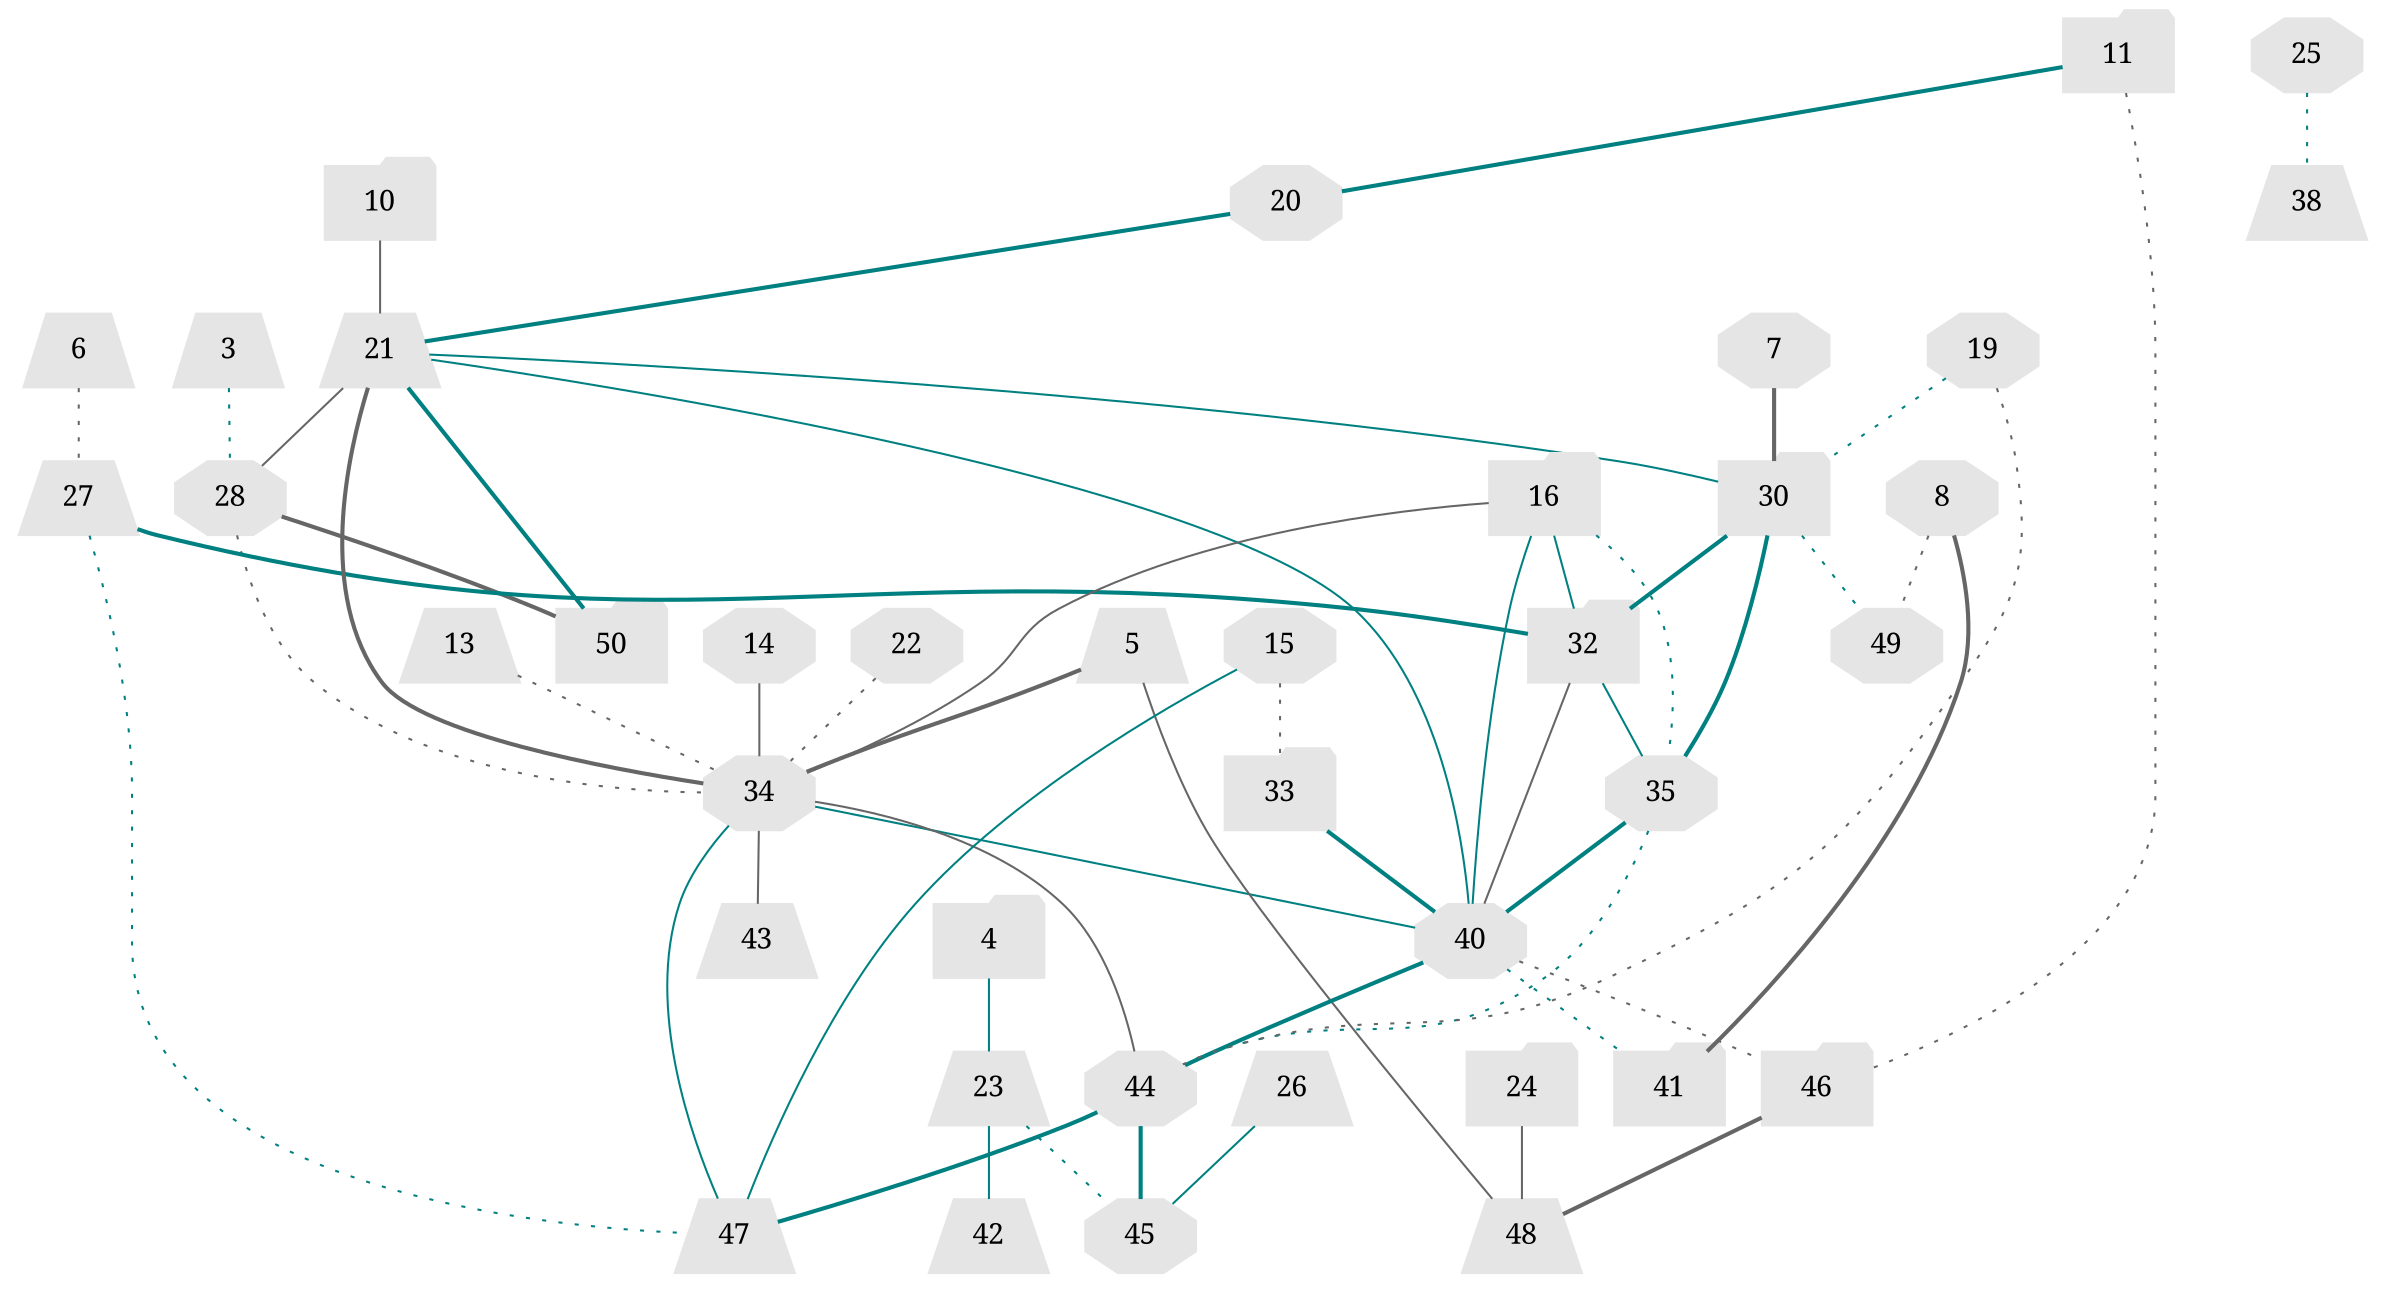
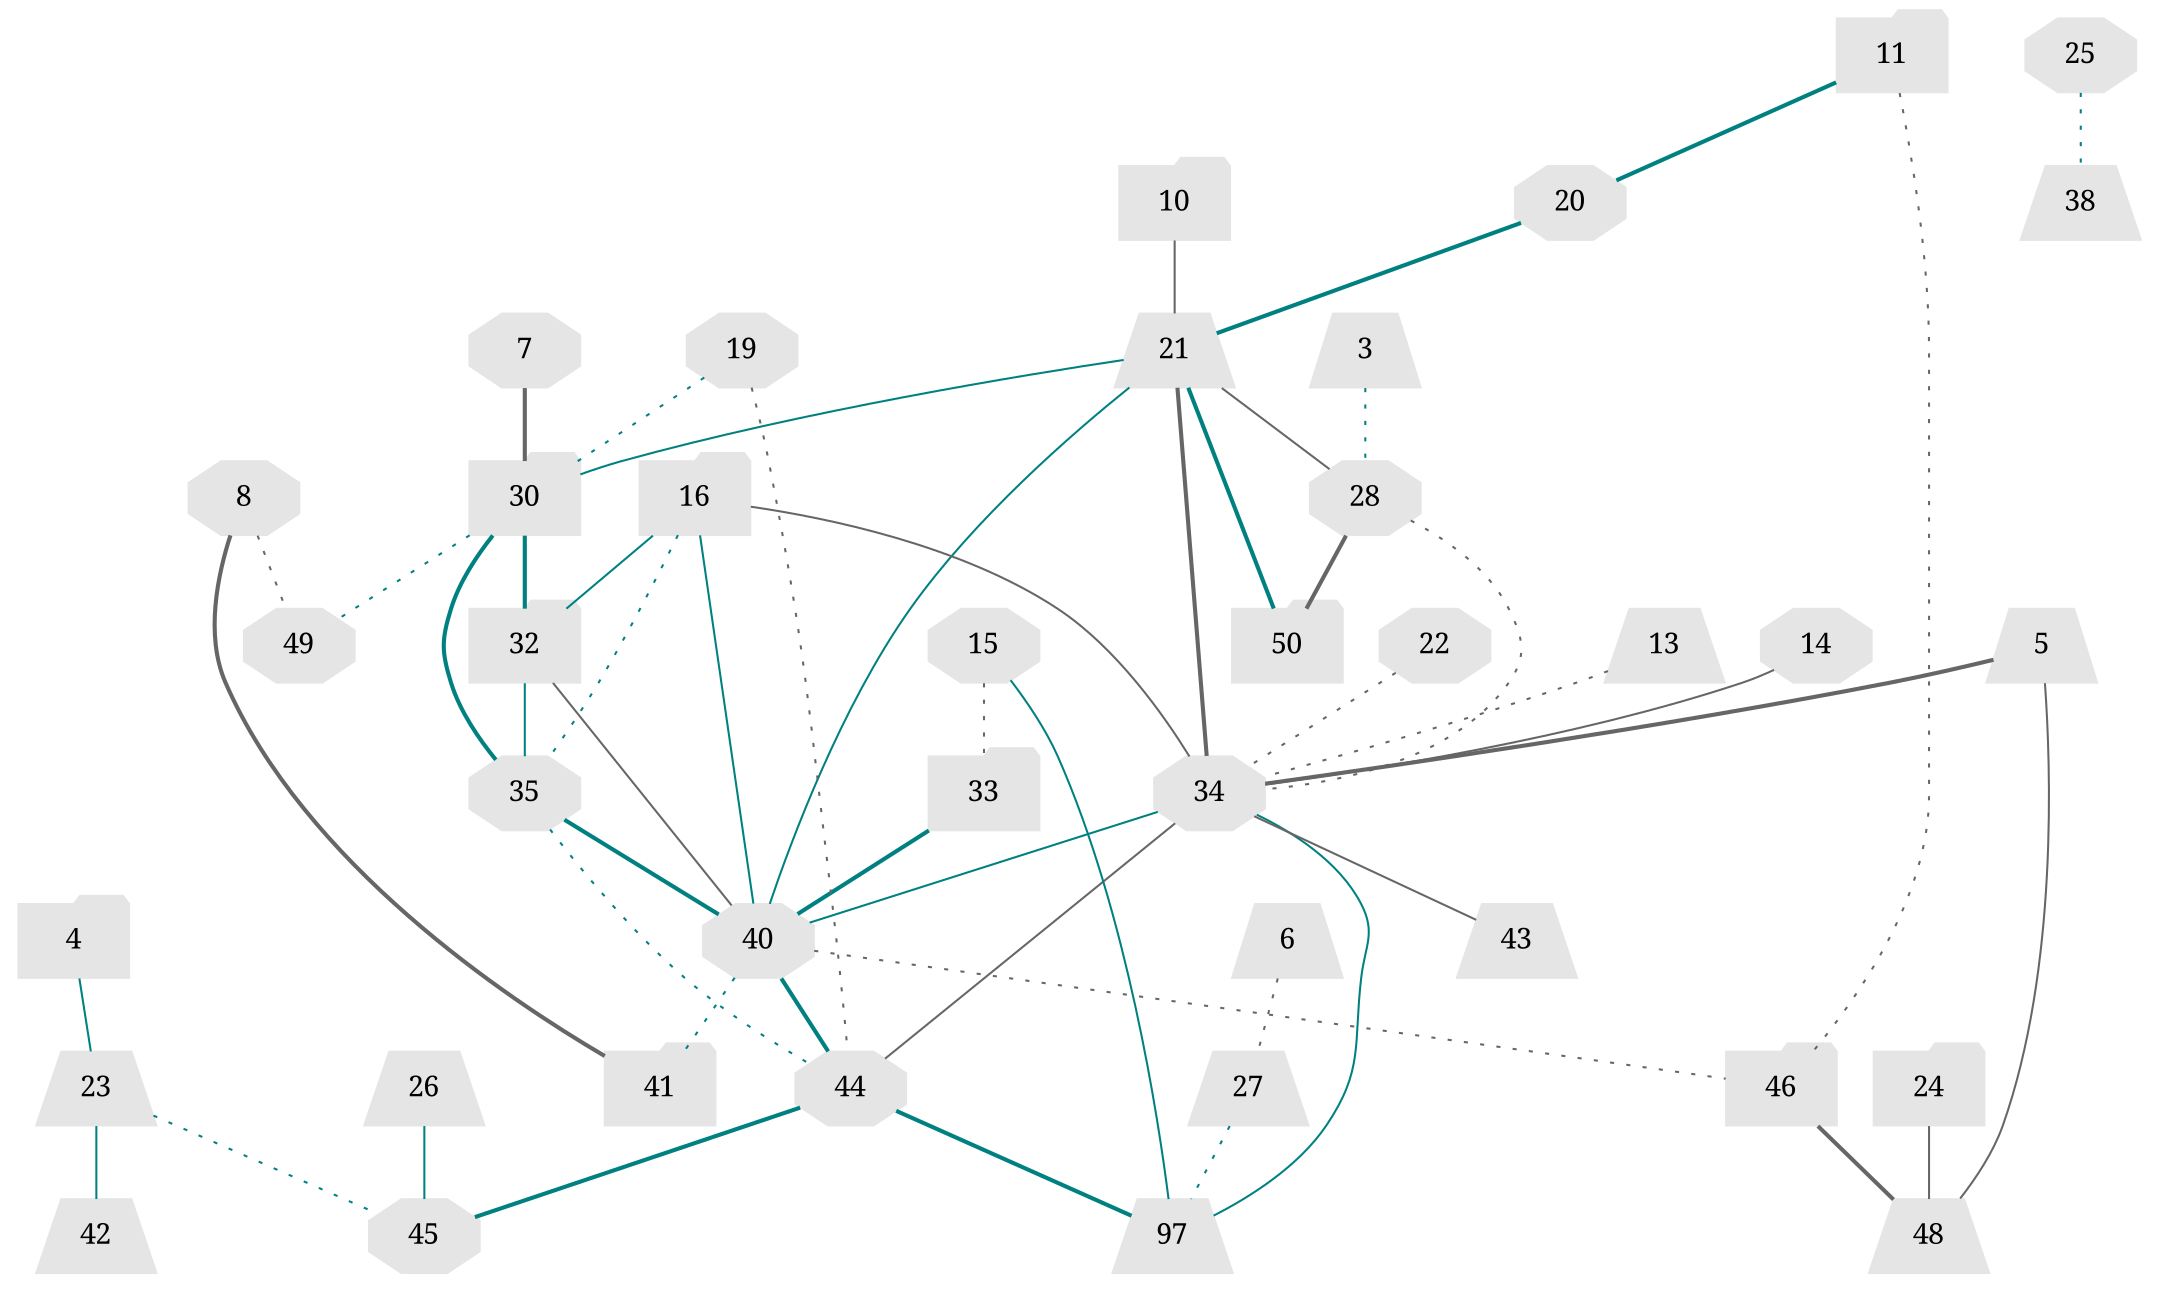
(831, 596) -> none
(735, 1236) -> (1173, 1236)
